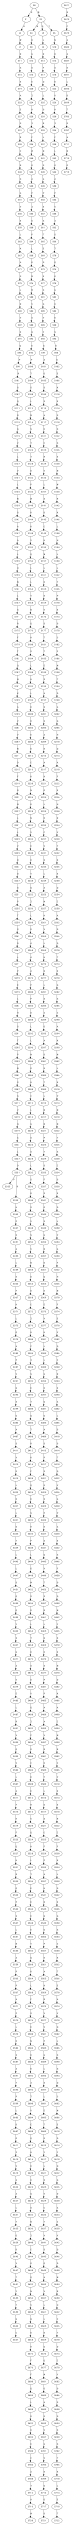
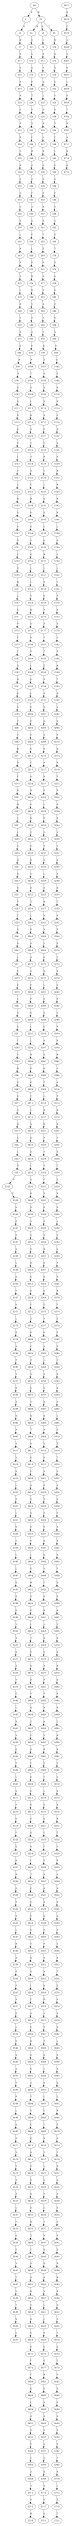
(16, 1186) -> (11, 1193)
